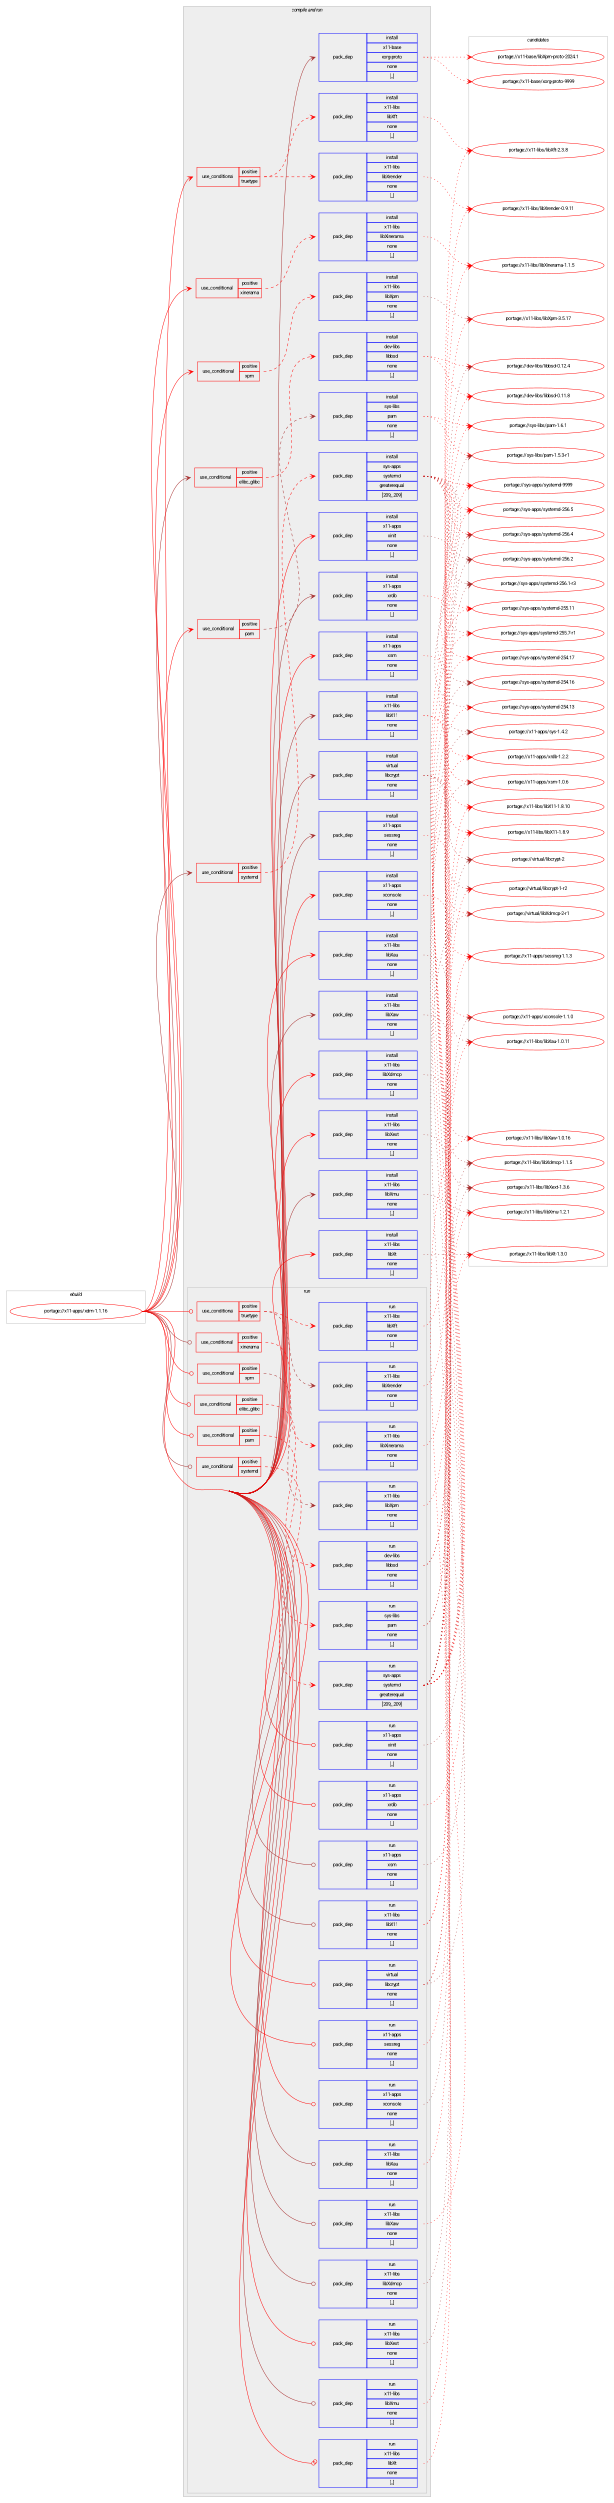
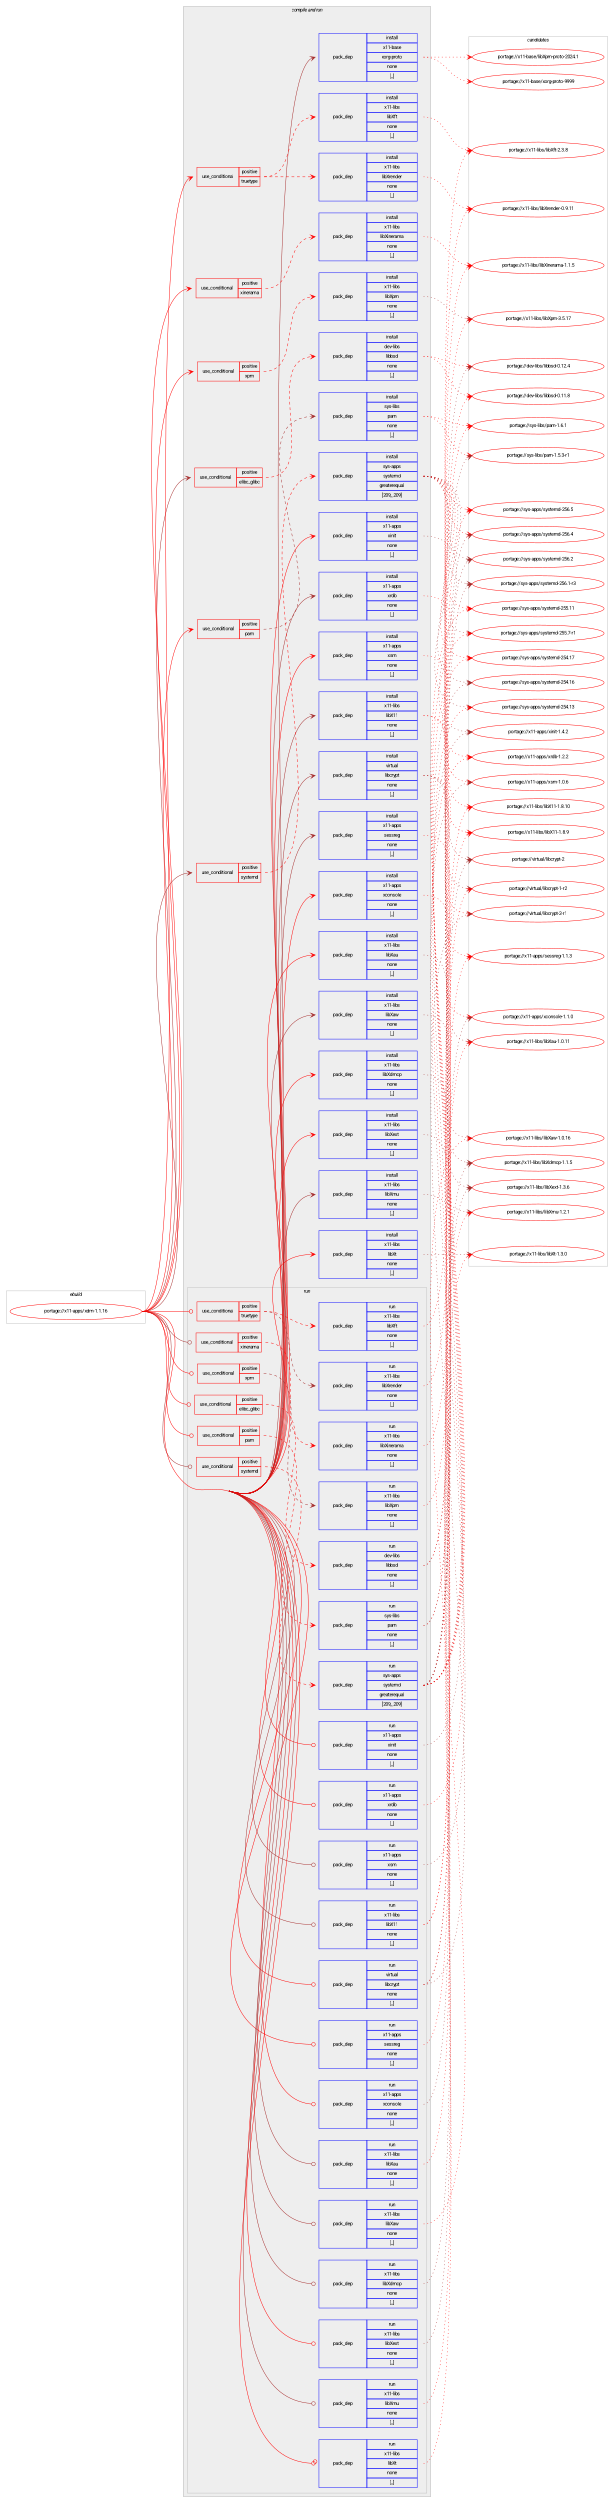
(538, 485) -> none
(538, 732) -> (538, 732)
(538, 914) -> (538, 914)
